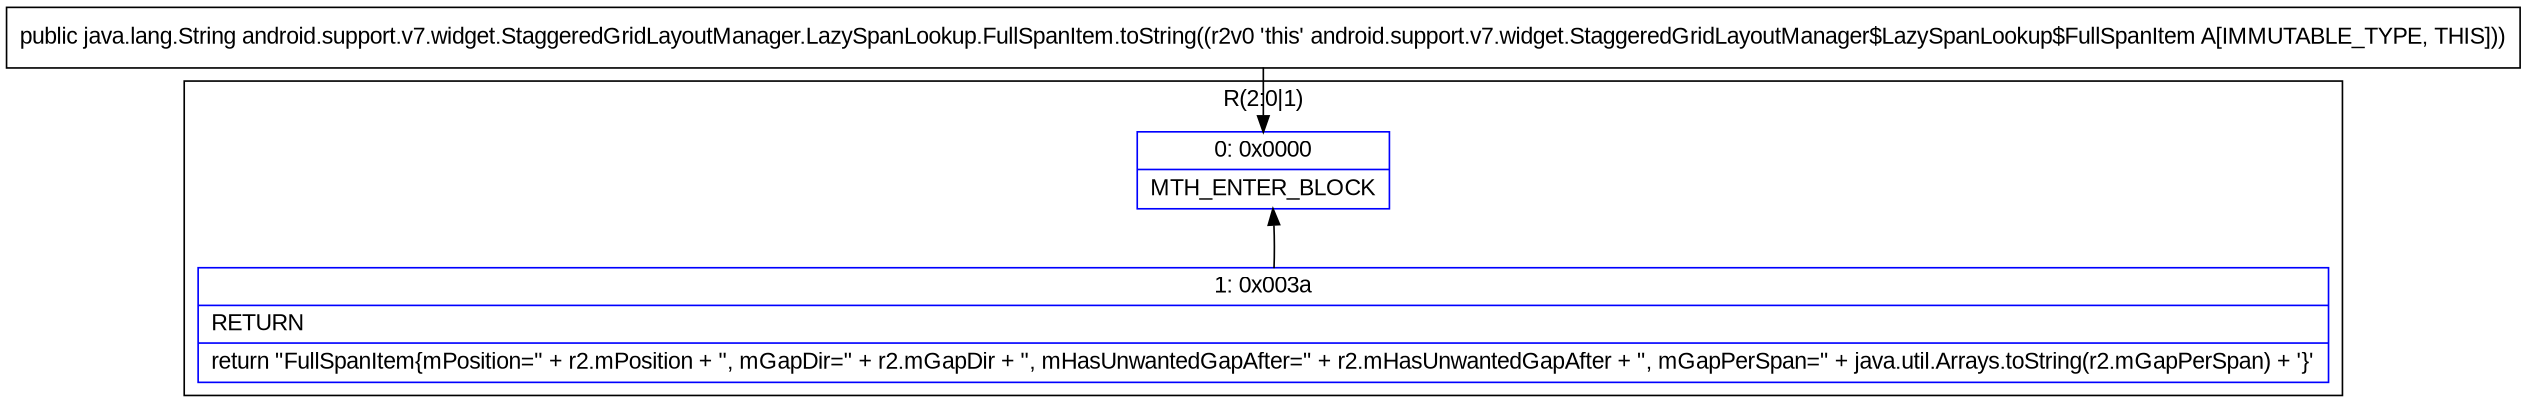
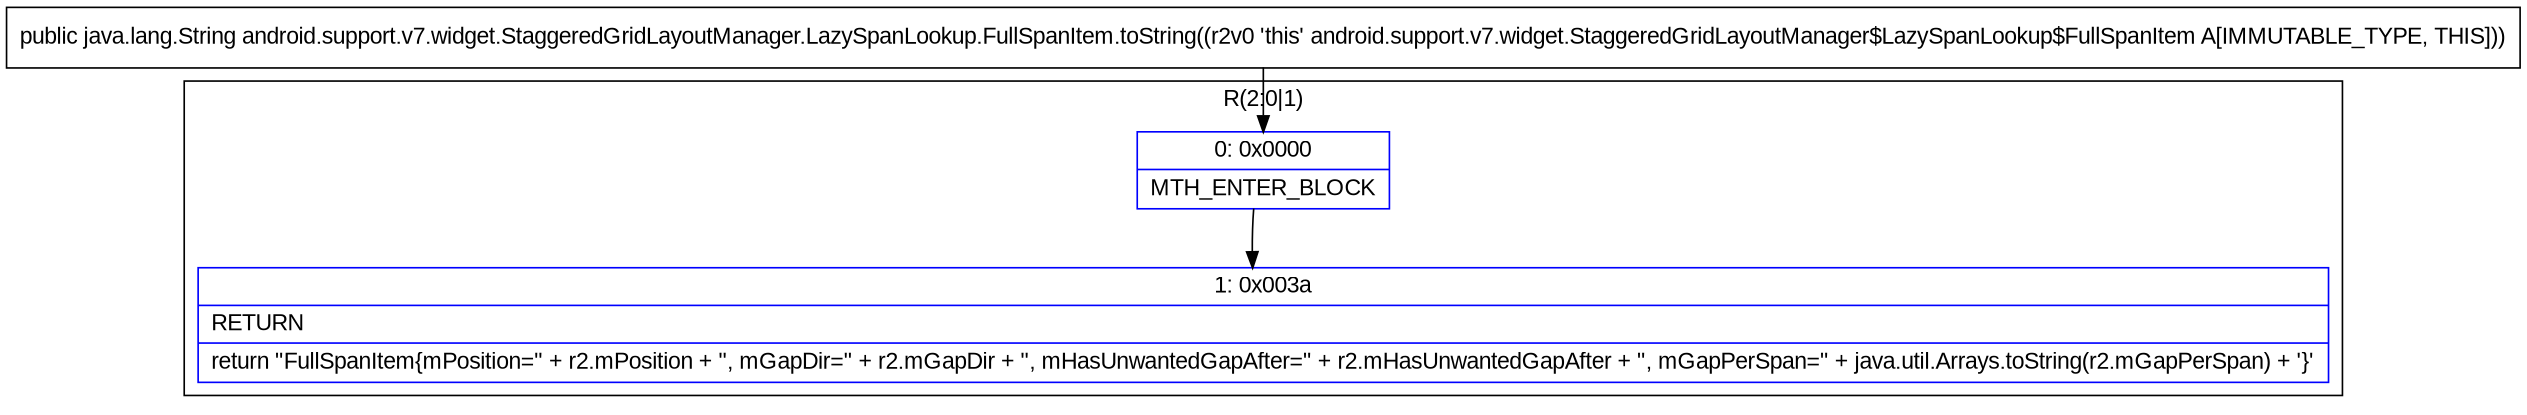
(1274, 247) -> (1253, 230)
